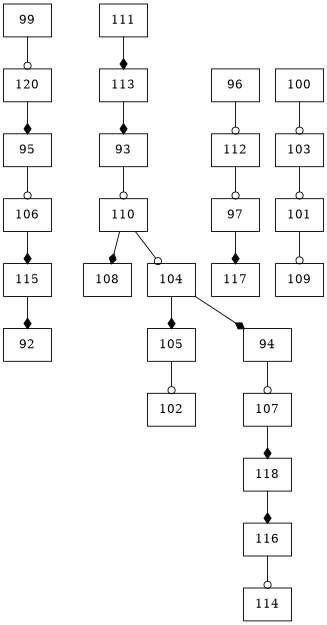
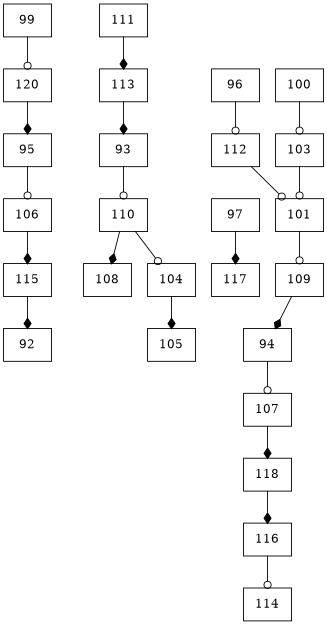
(236, 179) -> (265, 180)
(215, 309) -> (286, 308)
(172, 410) -> none
